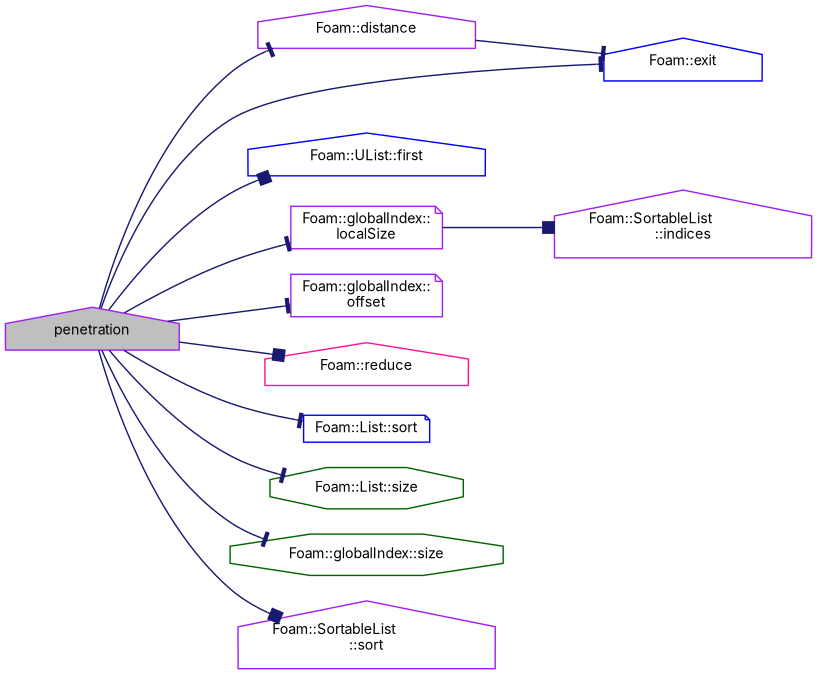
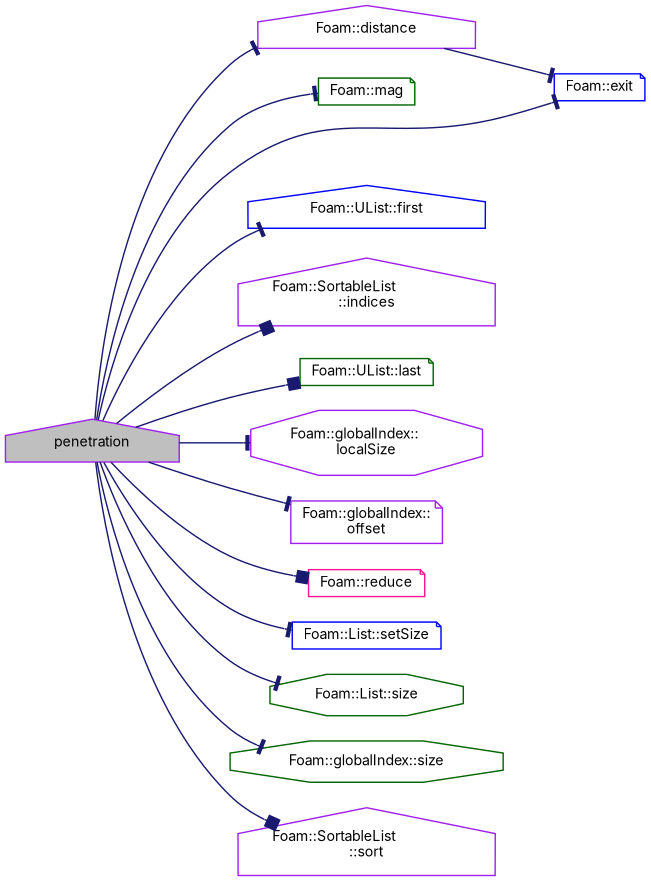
(683, 62) -> (600, 87)
none -> (367, 92)
(367, 228) -> (367, 443)
(491, 228) -> (185, 373)
(175, 236) -> (164, 313)
(367, 366) -> (367, 583)
none -> (367, 372)
(367, 429) -> (367, 636)
